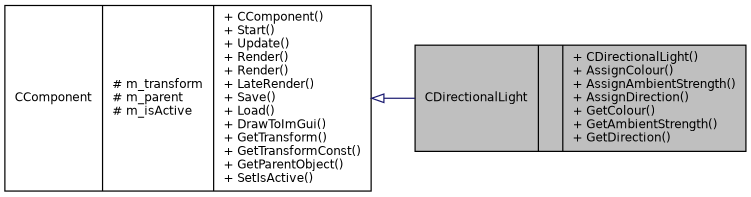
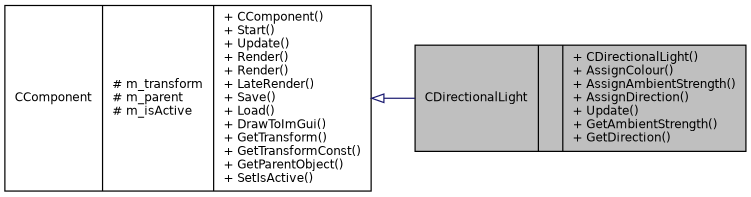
(614, 111) -> (606, 111)
